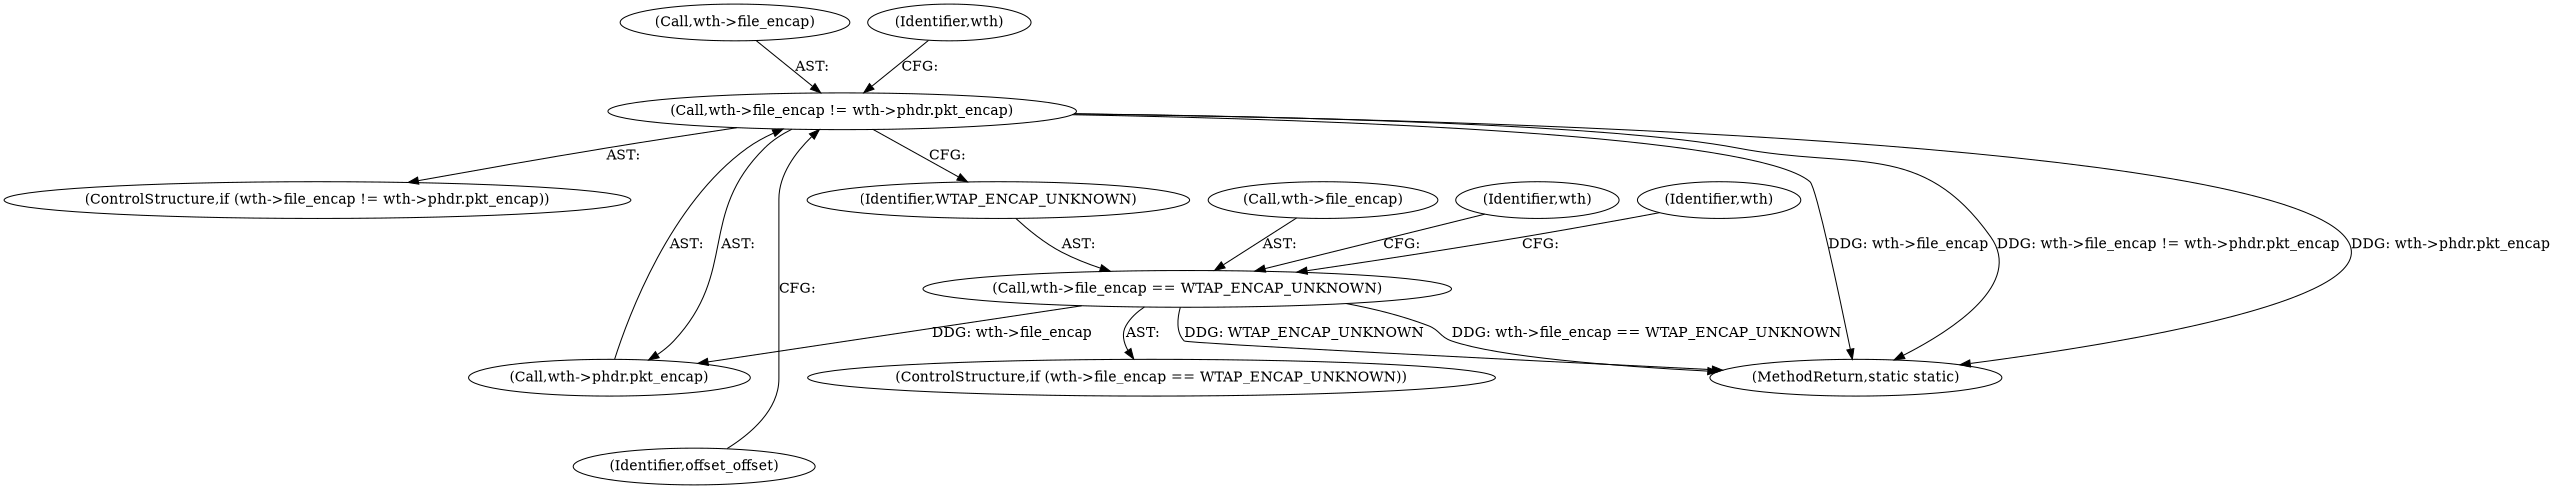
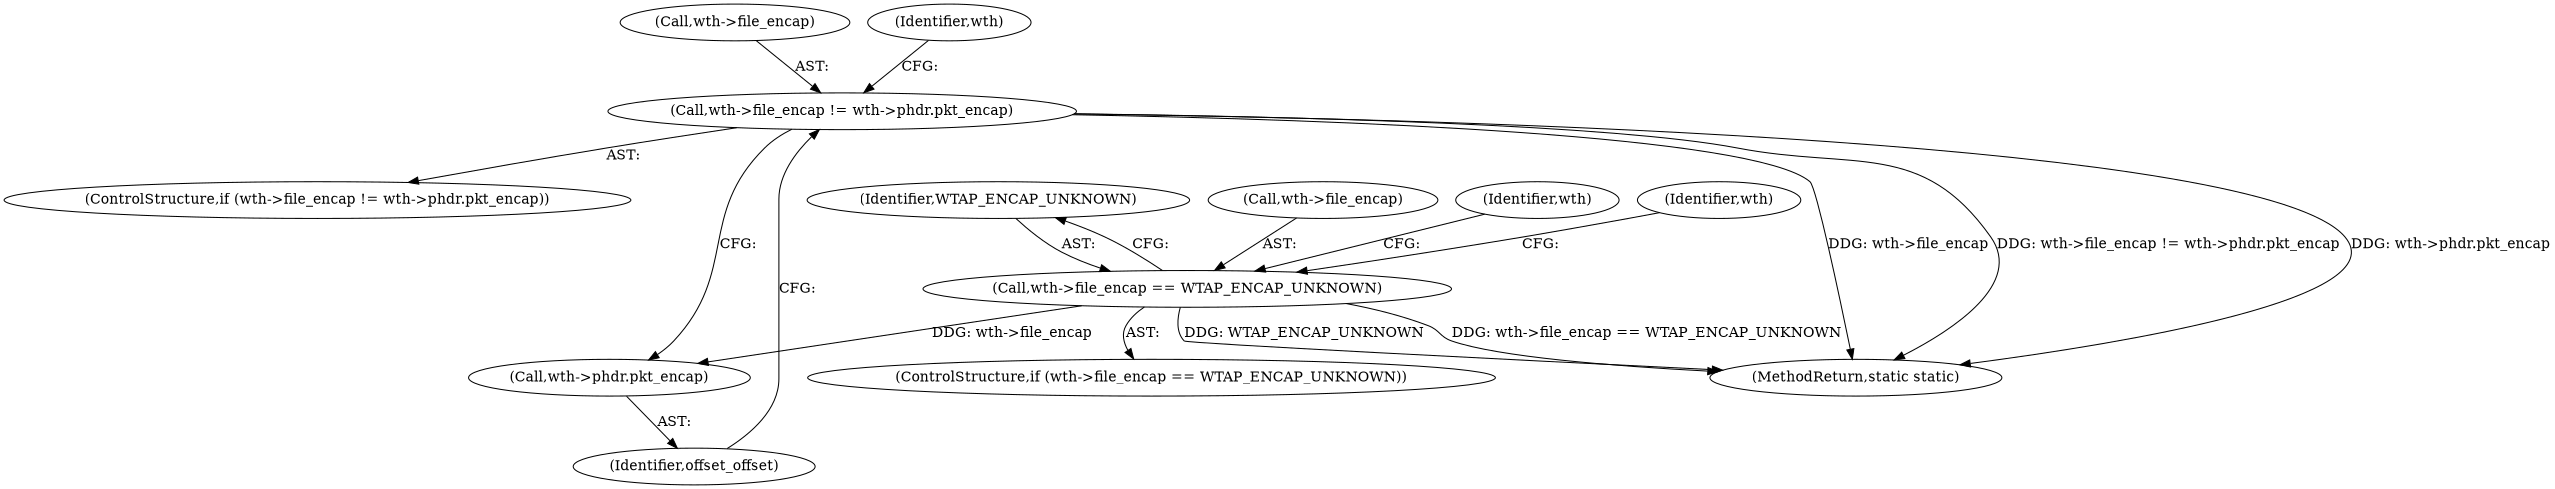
(916, 153) -> (1116, 242)
(673, 231) -> (648, 419)
(741, 244) -> (741, 244)
